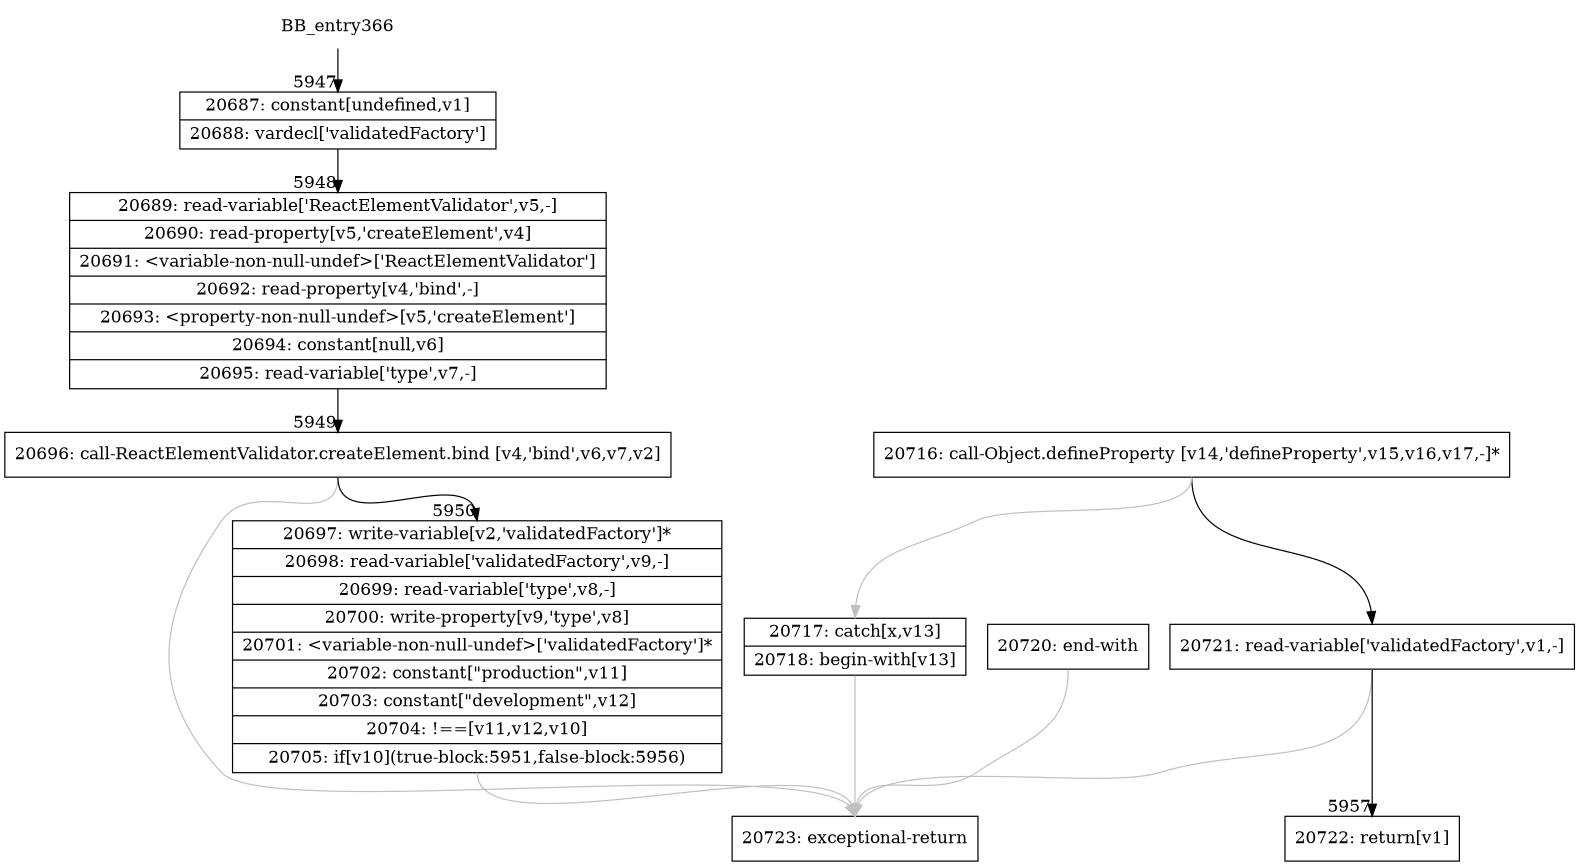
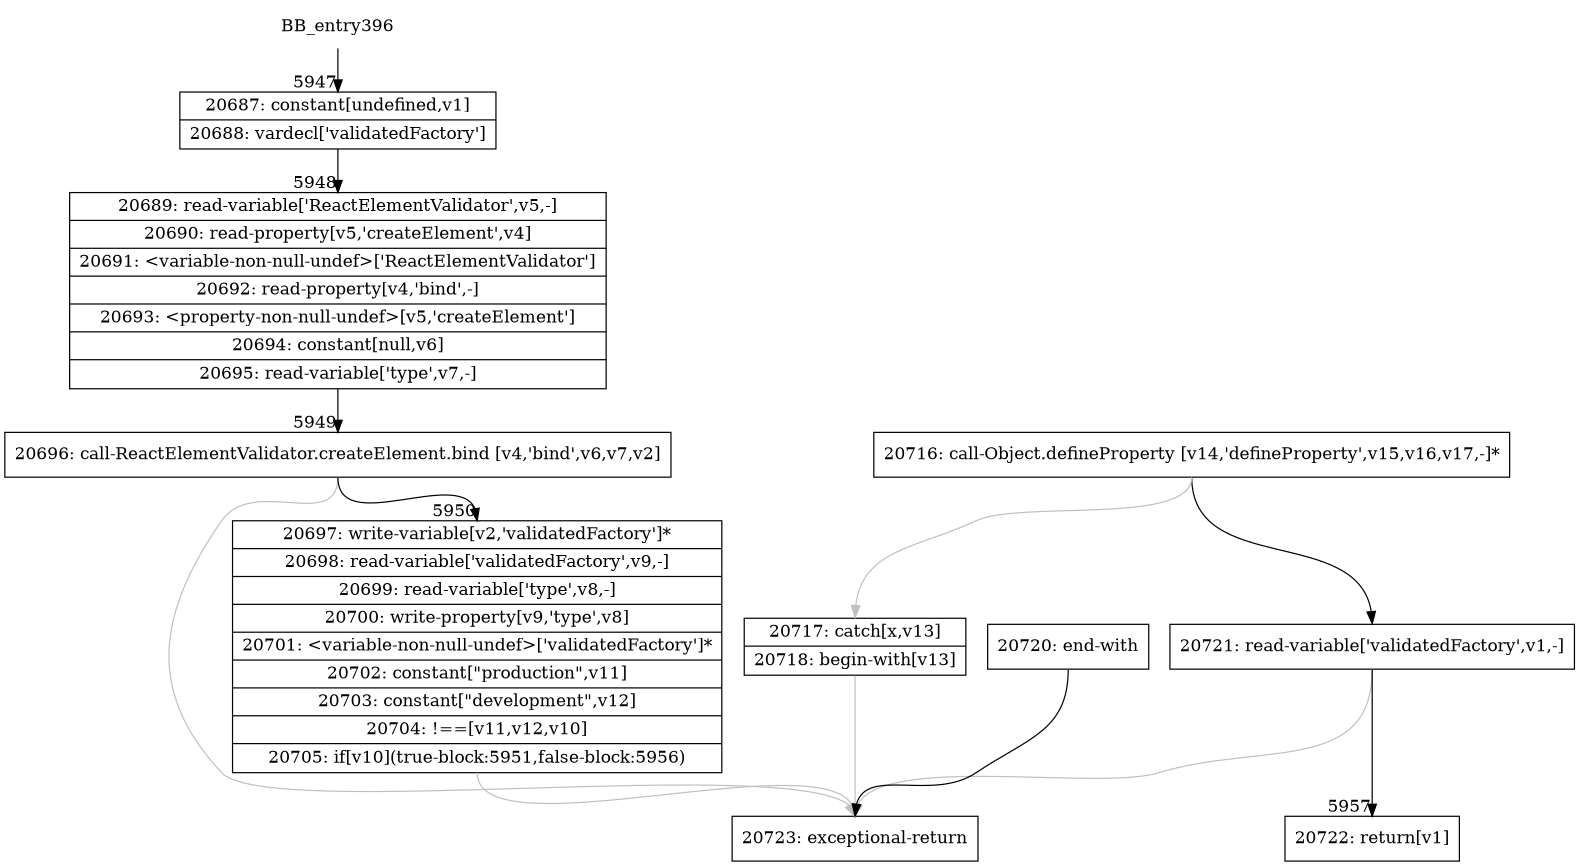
(338, 27) -> (338, 27)
(983, 768) -> (983, 768)
